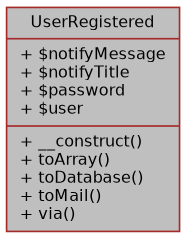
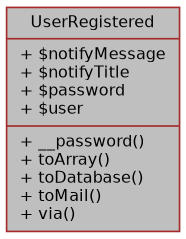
(82, 142) -> (82, 142)
